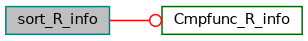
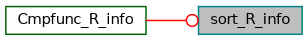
(130, 20) -> (166, 20)
